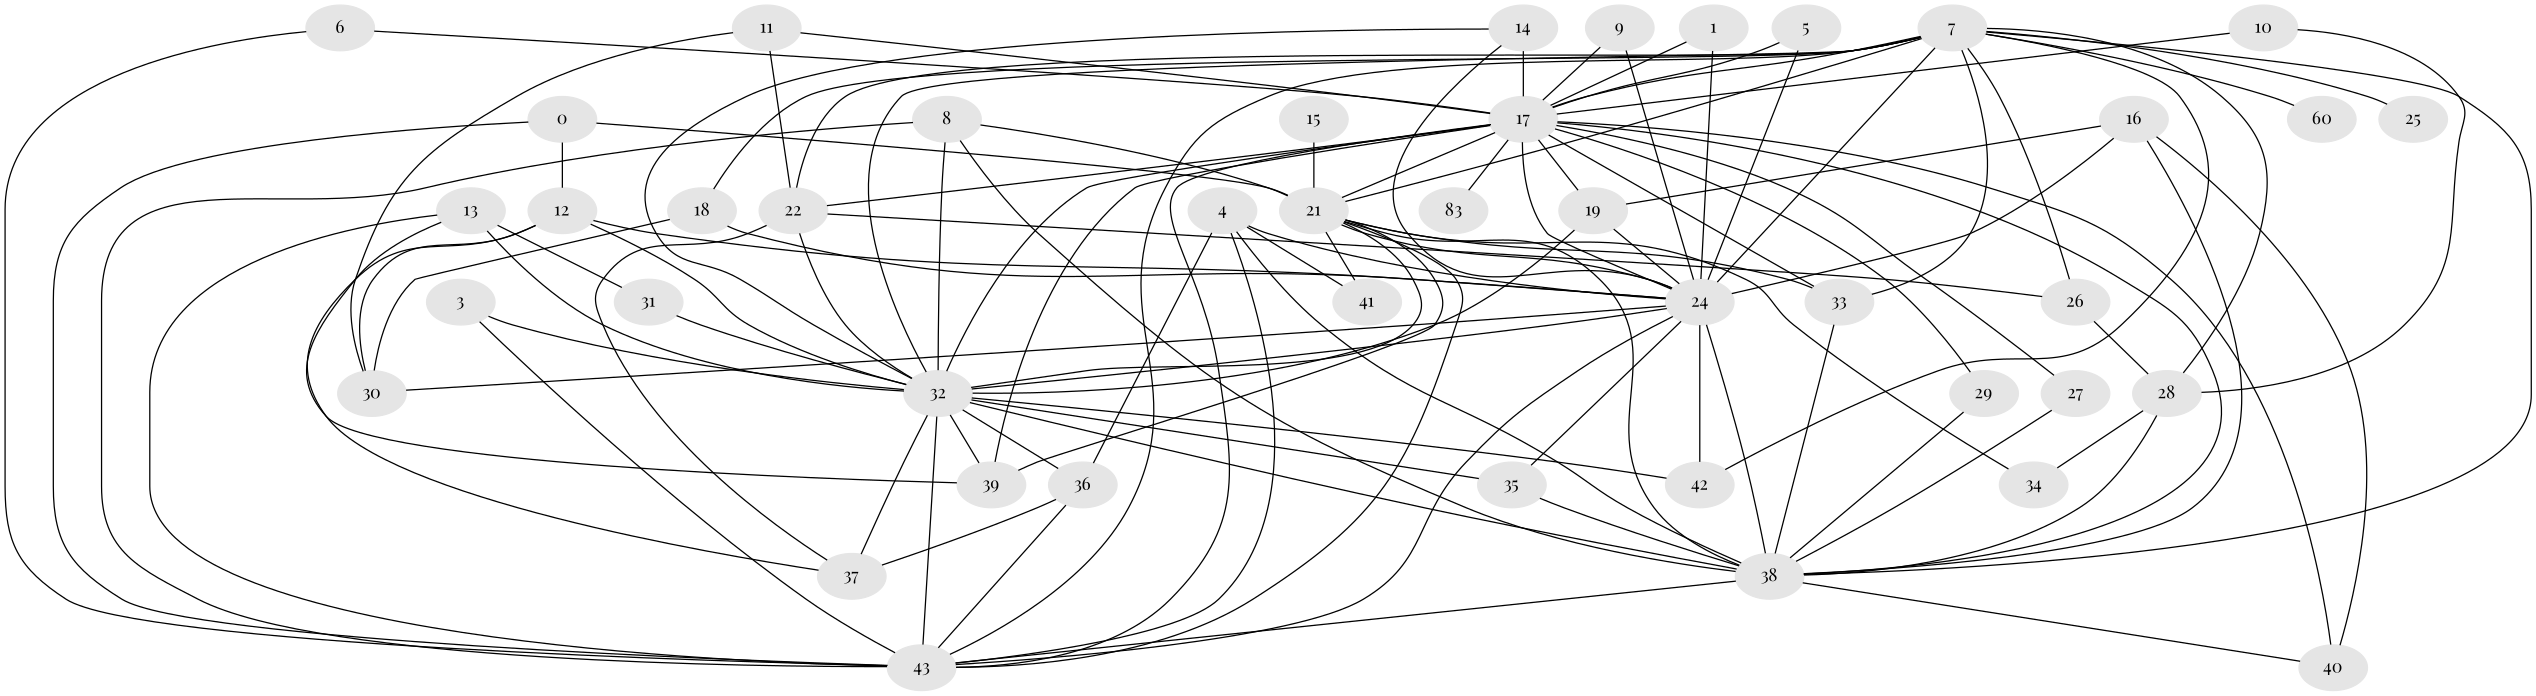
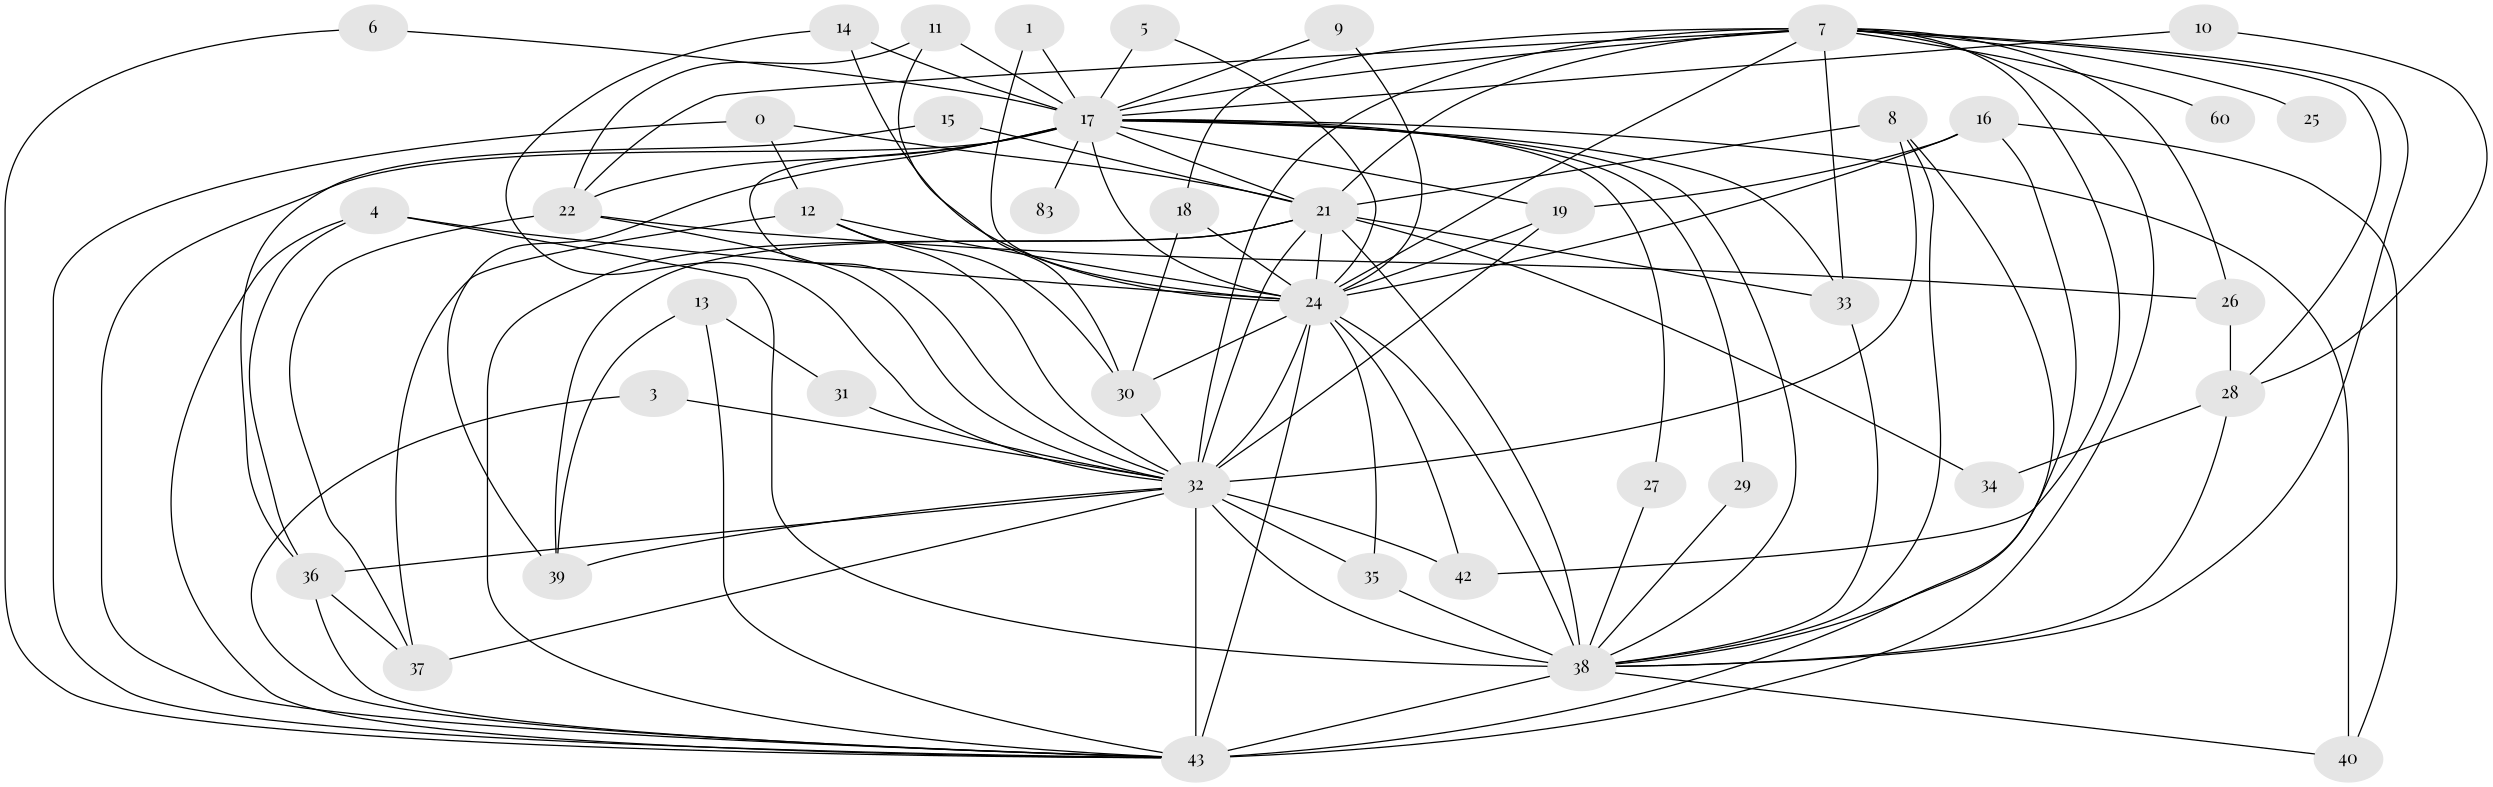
none -> (279, 226)
(1367, 302) -> none
(667, 350) -> (1161, 439)
